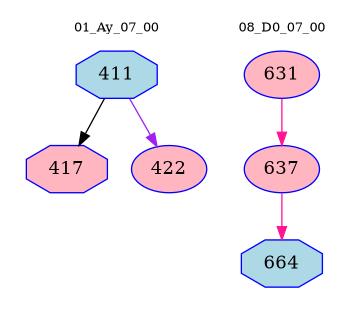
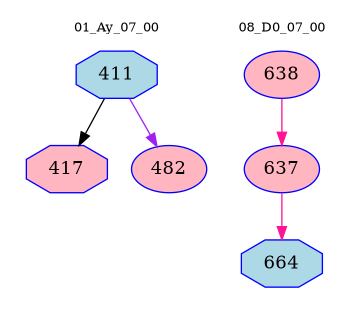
(282, 75) -> (282, 75)
(169, 169) -> (169, 169)
